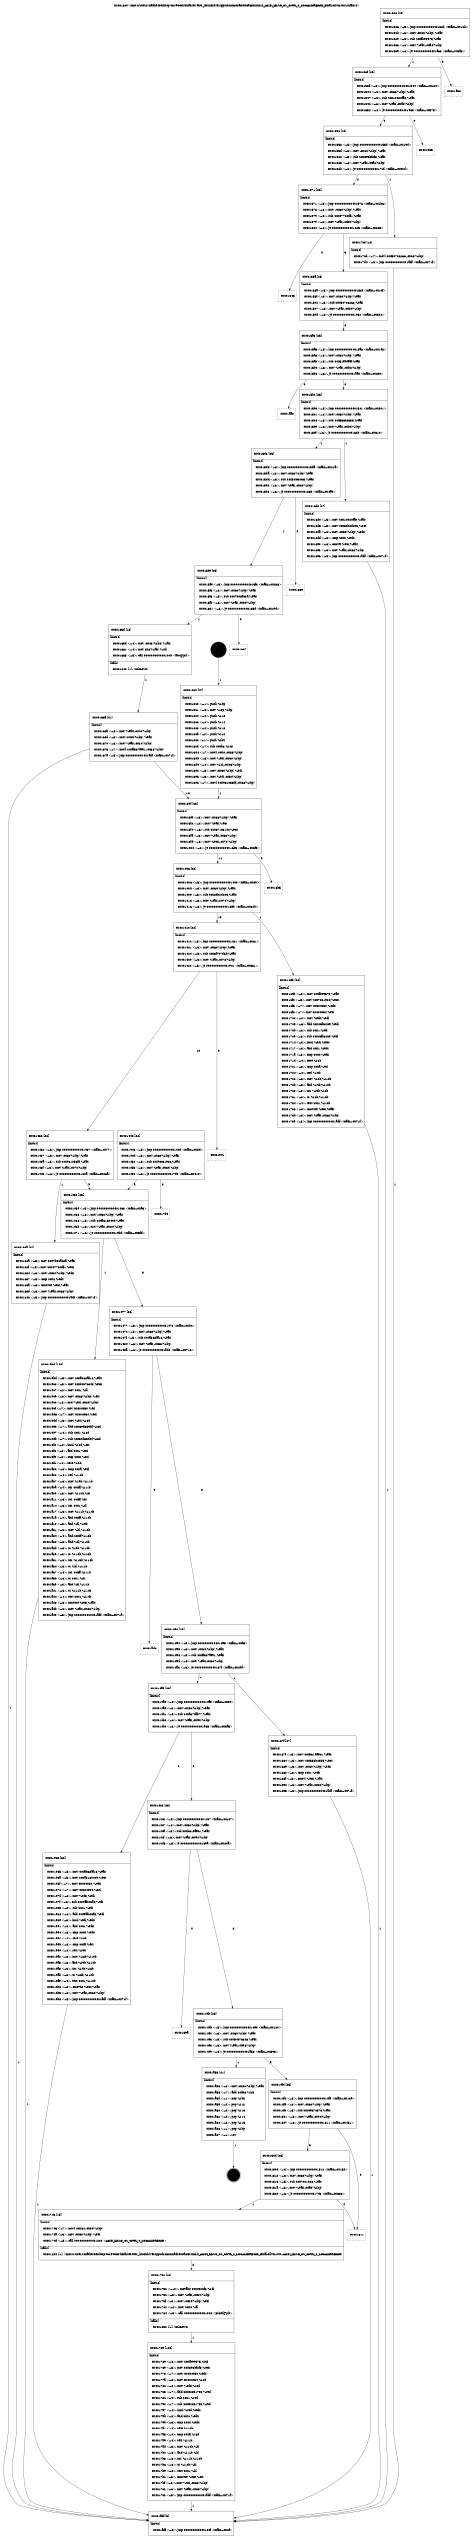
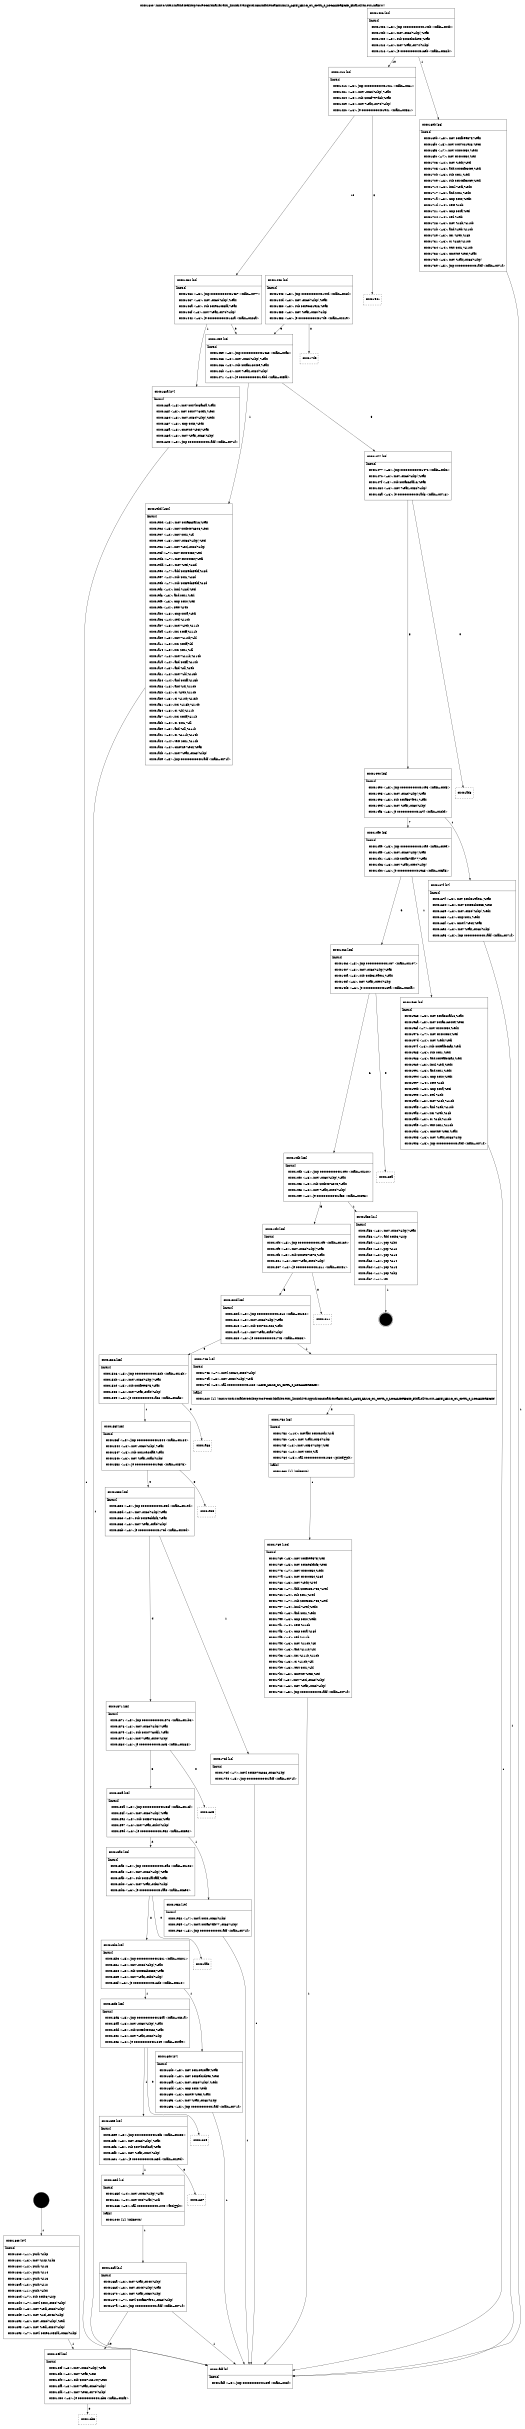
(218, 858) -> none
none -> (208, 1918)
(347, 2212) -> (205, 1347)
